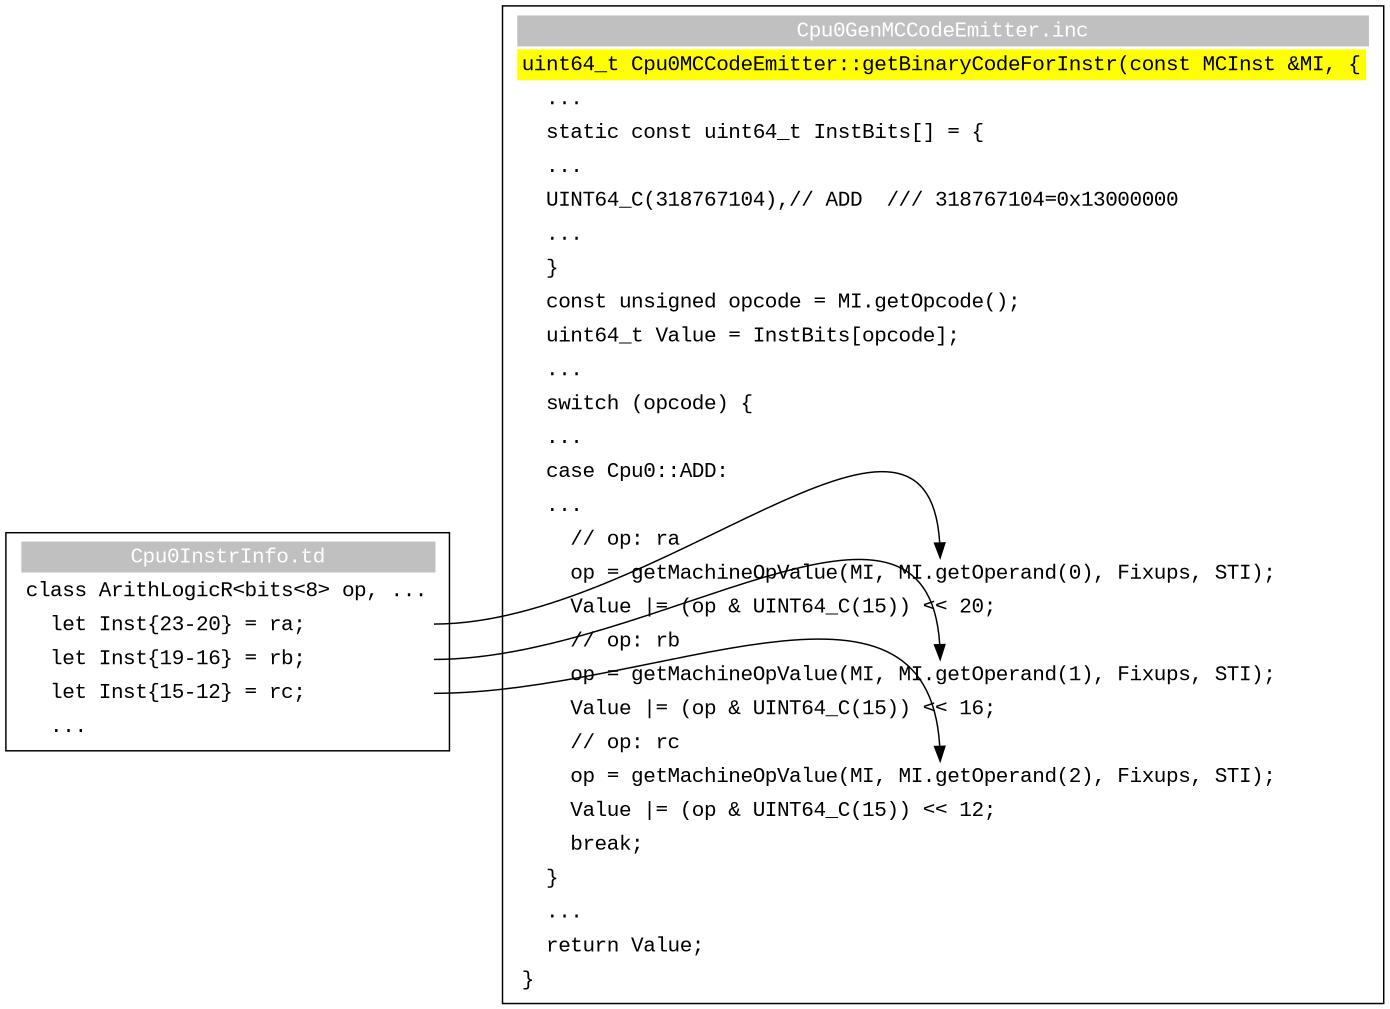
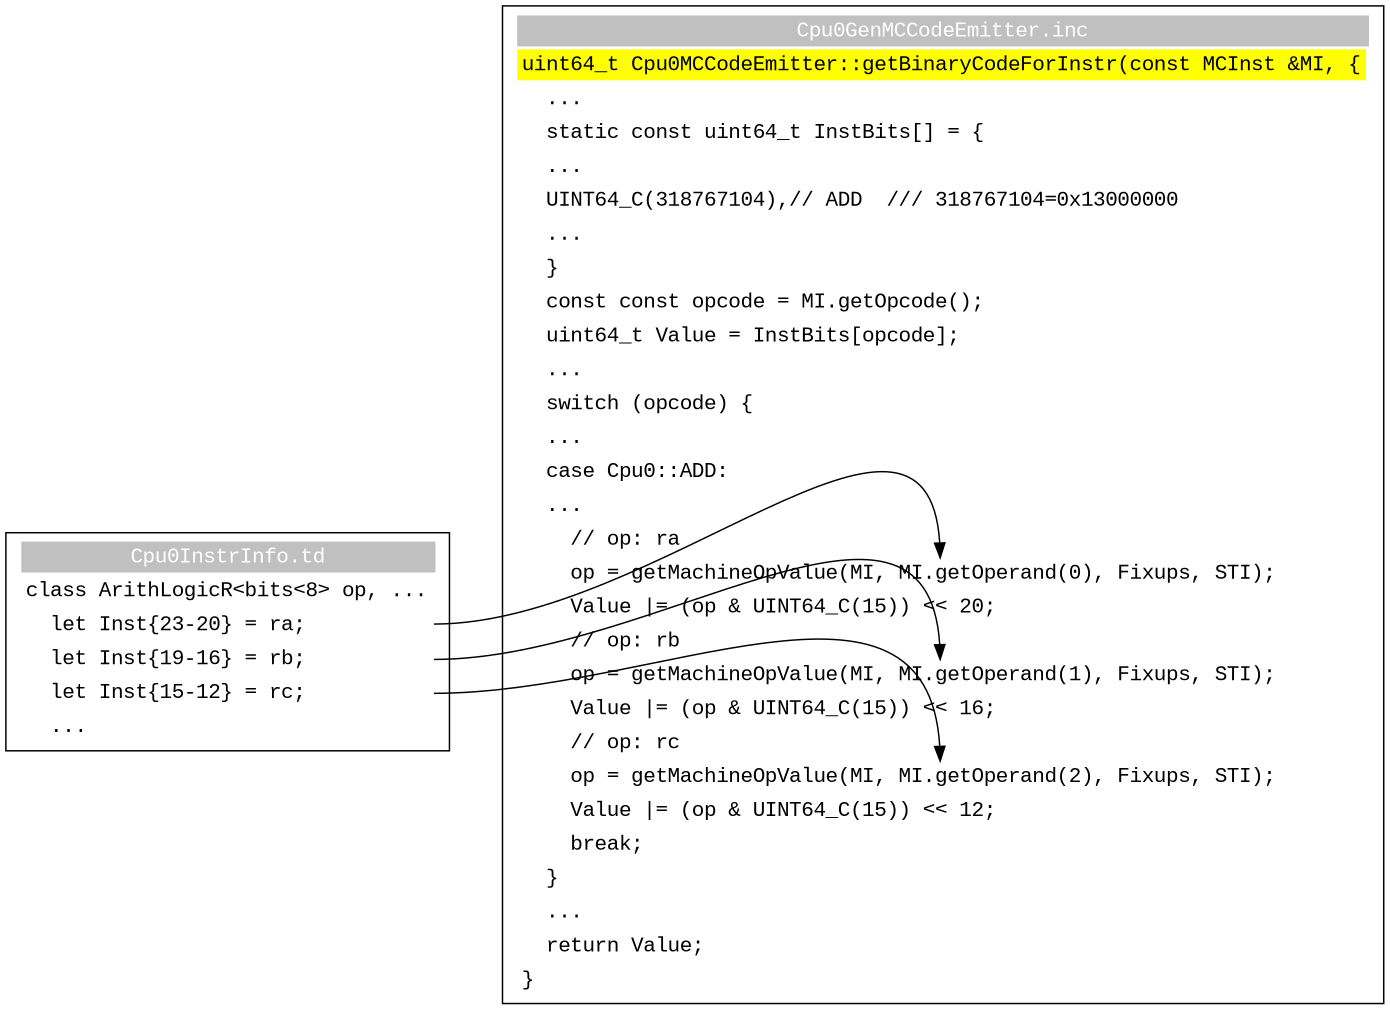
(771, 301) -> (753, 301)
